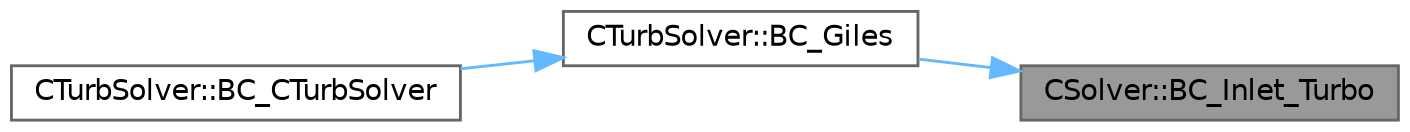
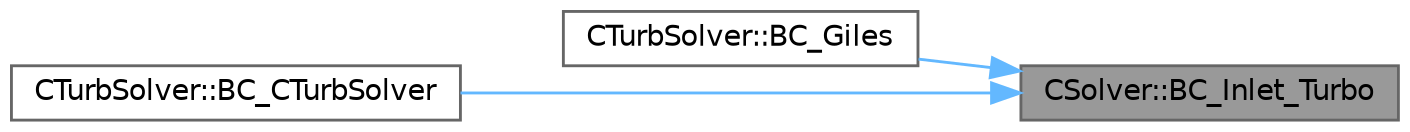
(497, 65) -> (726, 93)
